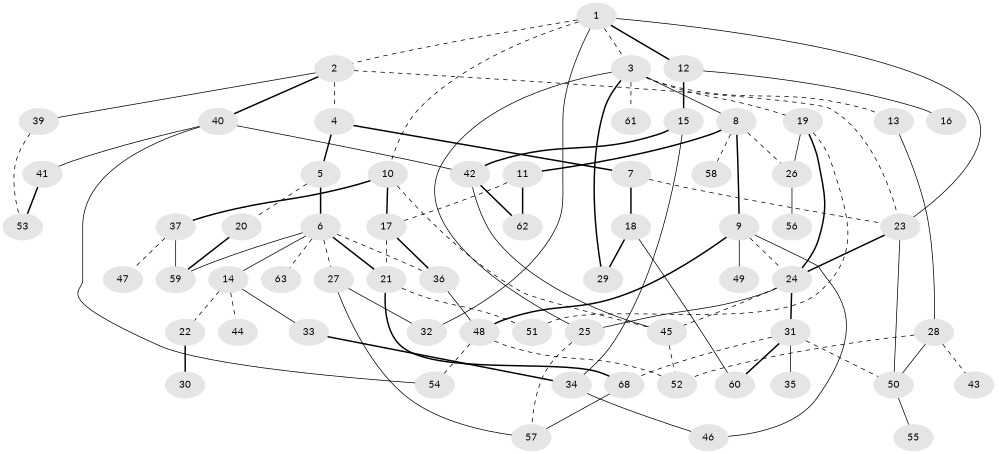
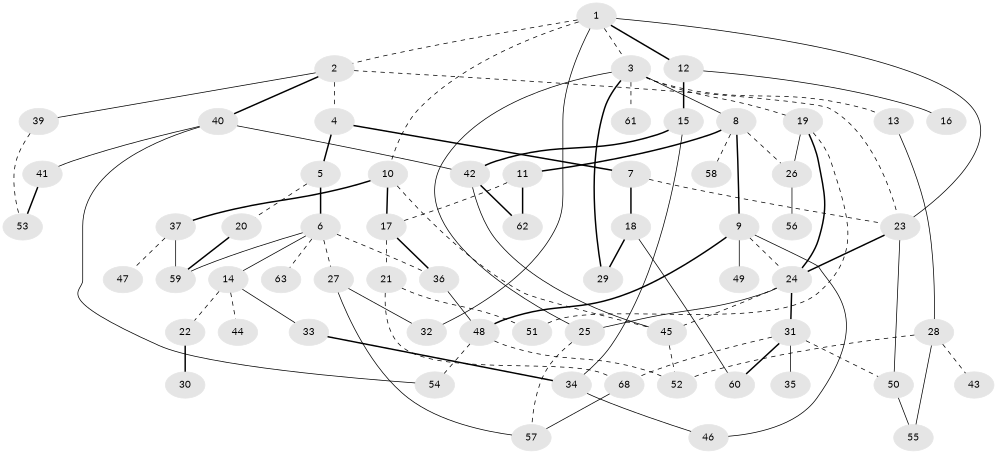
(354, 253) -> none
(914, 359) -> (924, 385)
(503, 365) -> (503, 365)
